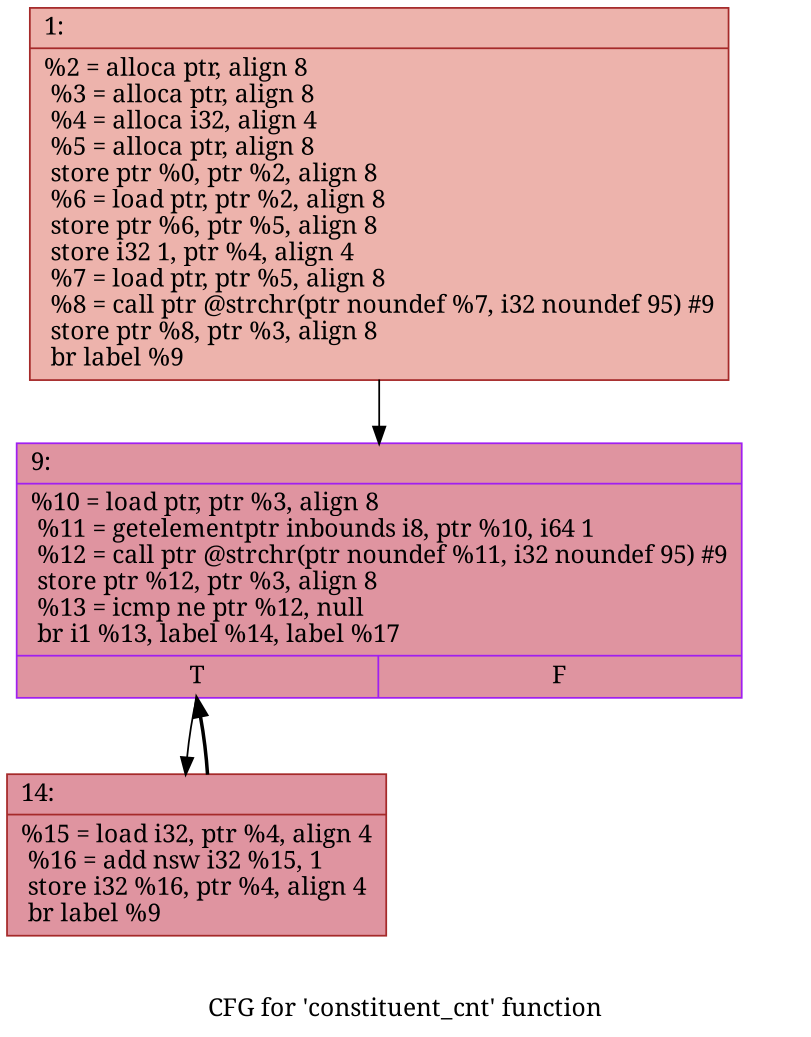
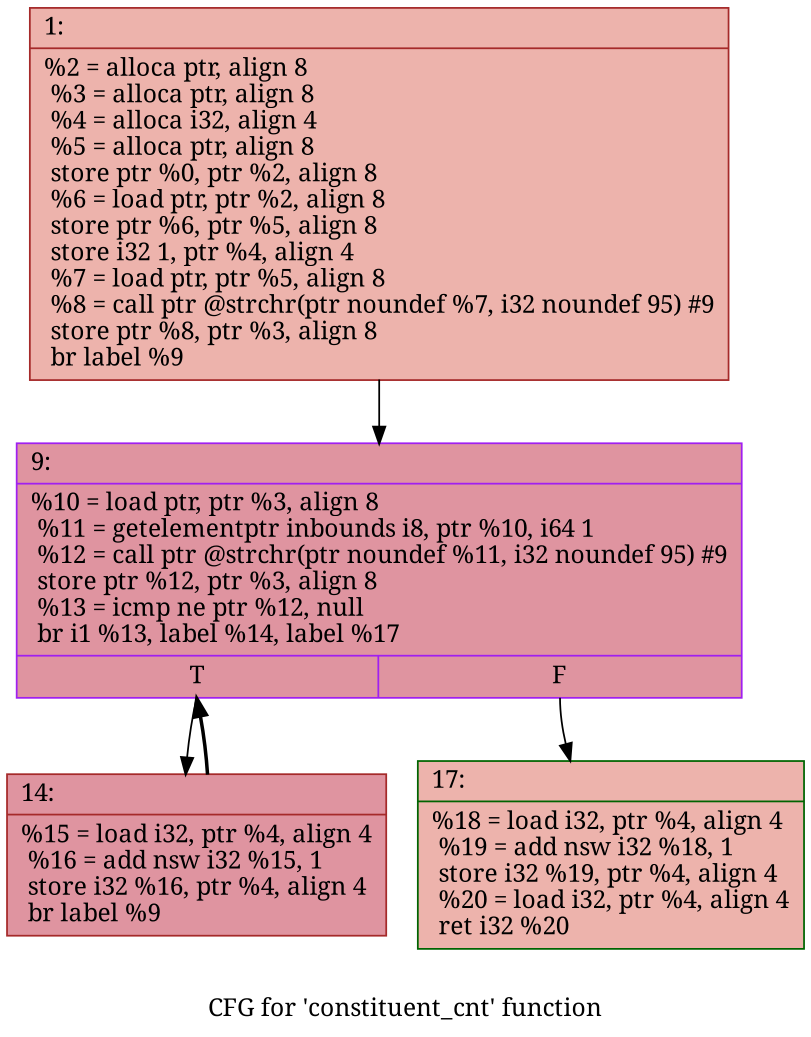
none -> (611, 855)
